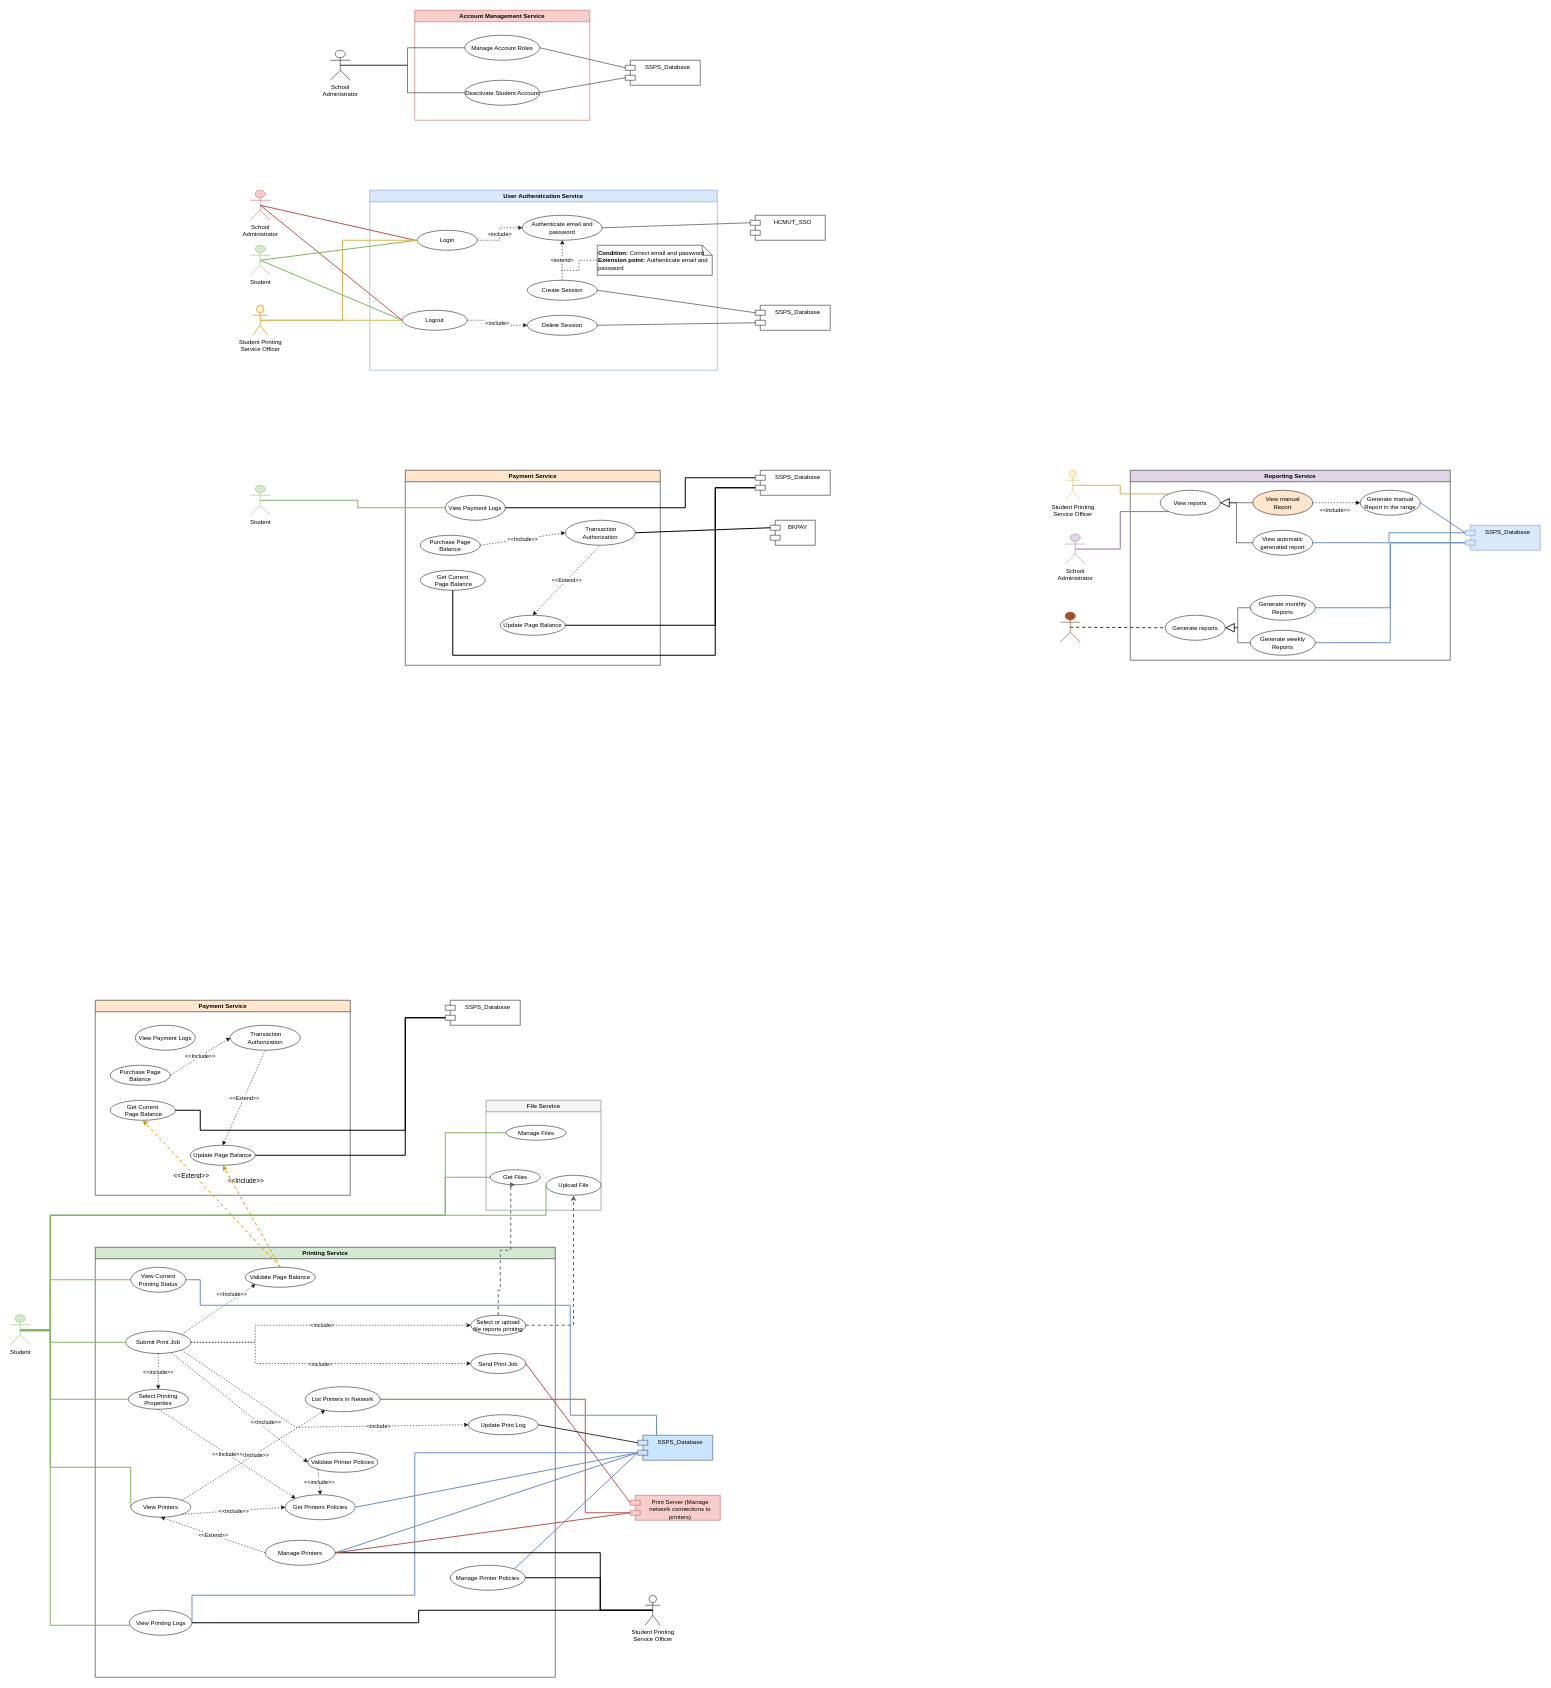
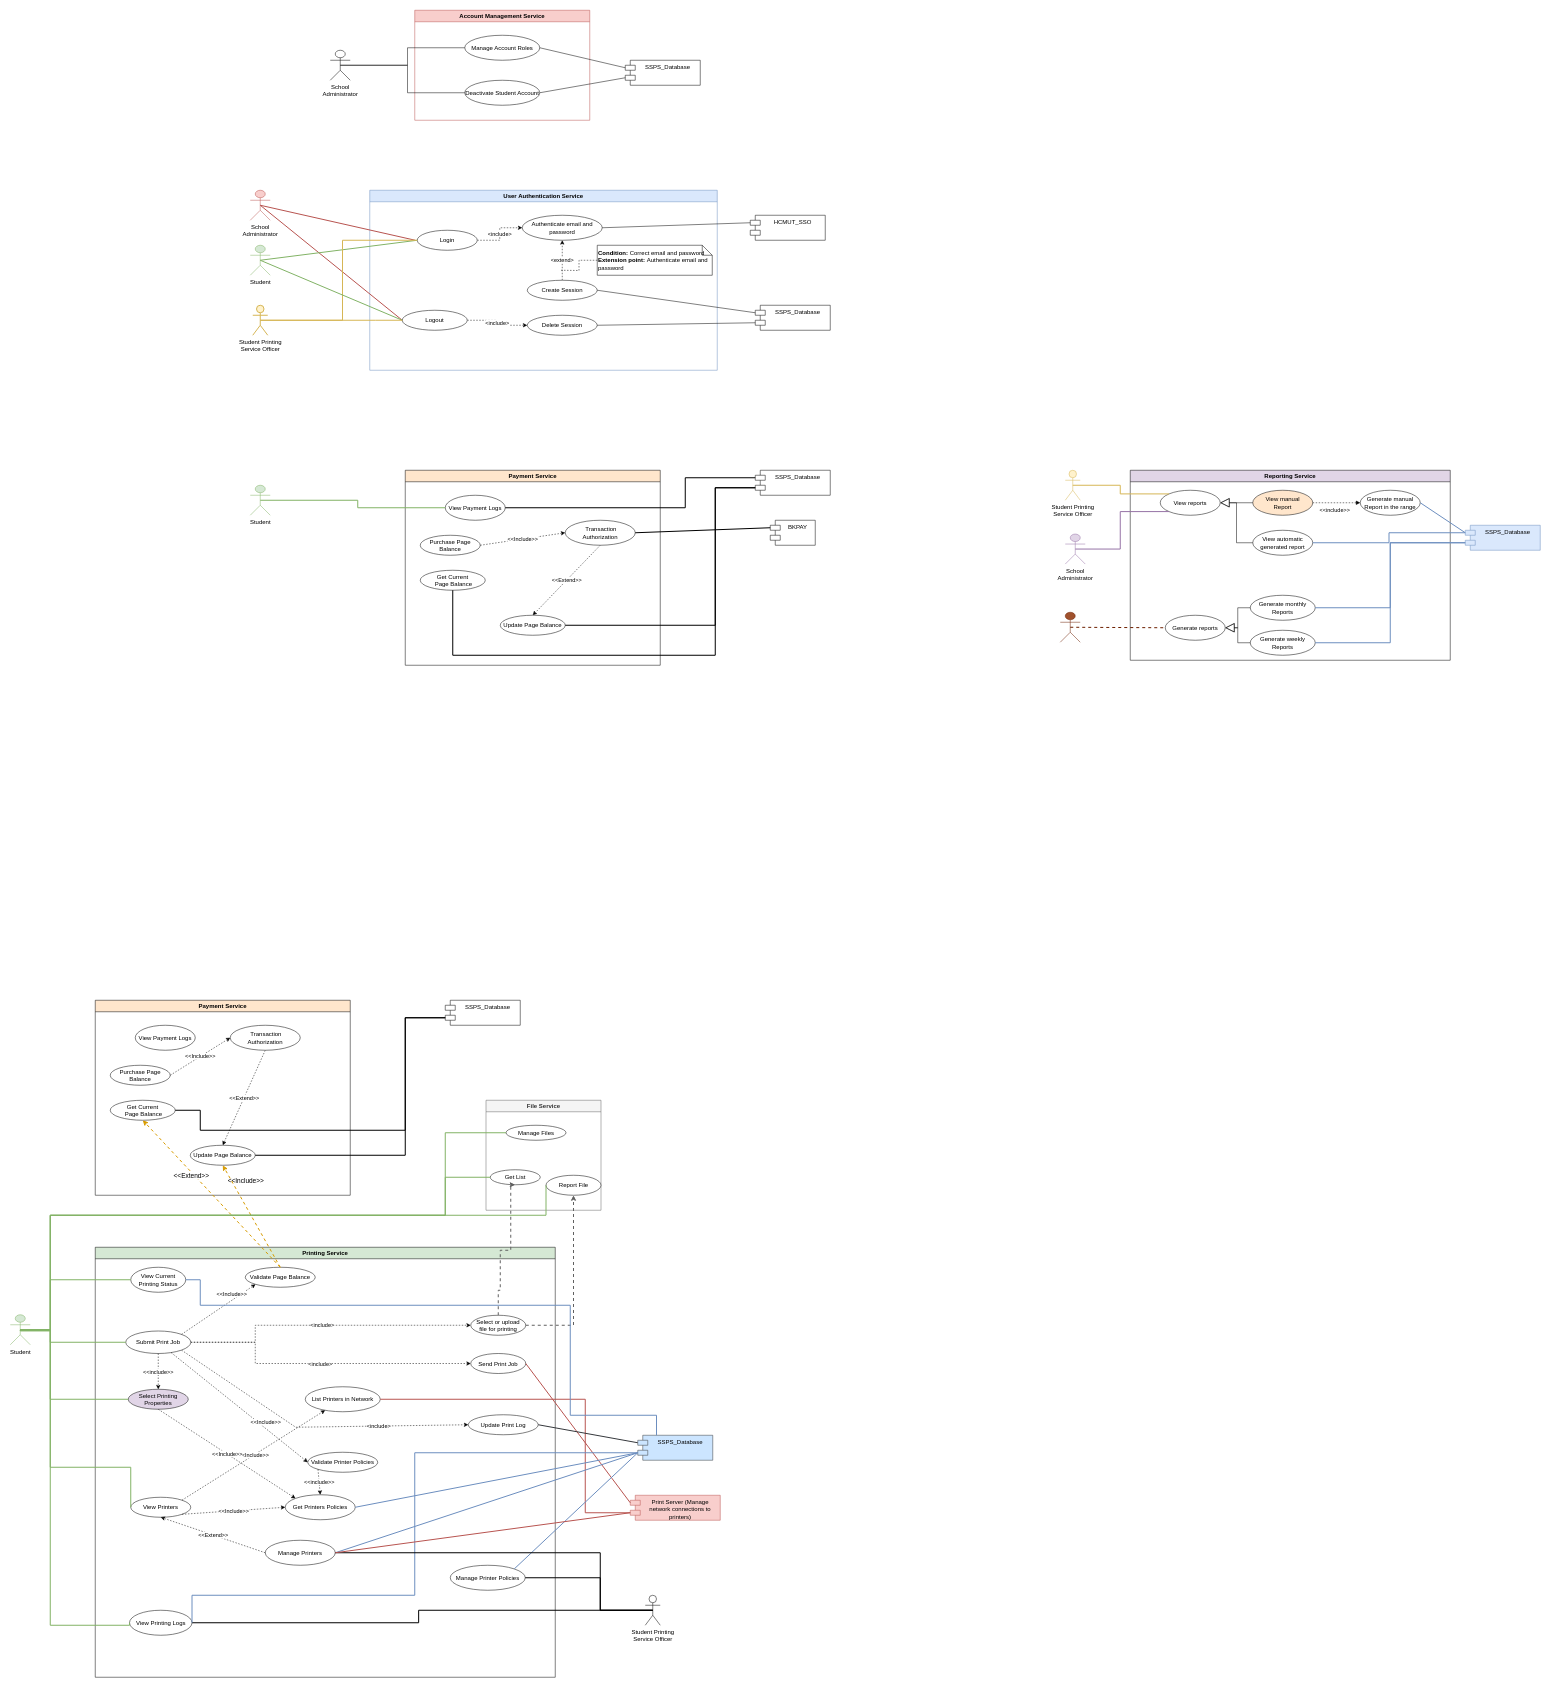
(515, 1177) -> (515, 1177)
(574, 1185) -> (574, 1185)
(498, 1325) -> (498, 1325)
(158, 1399) -> (158, 1399)
